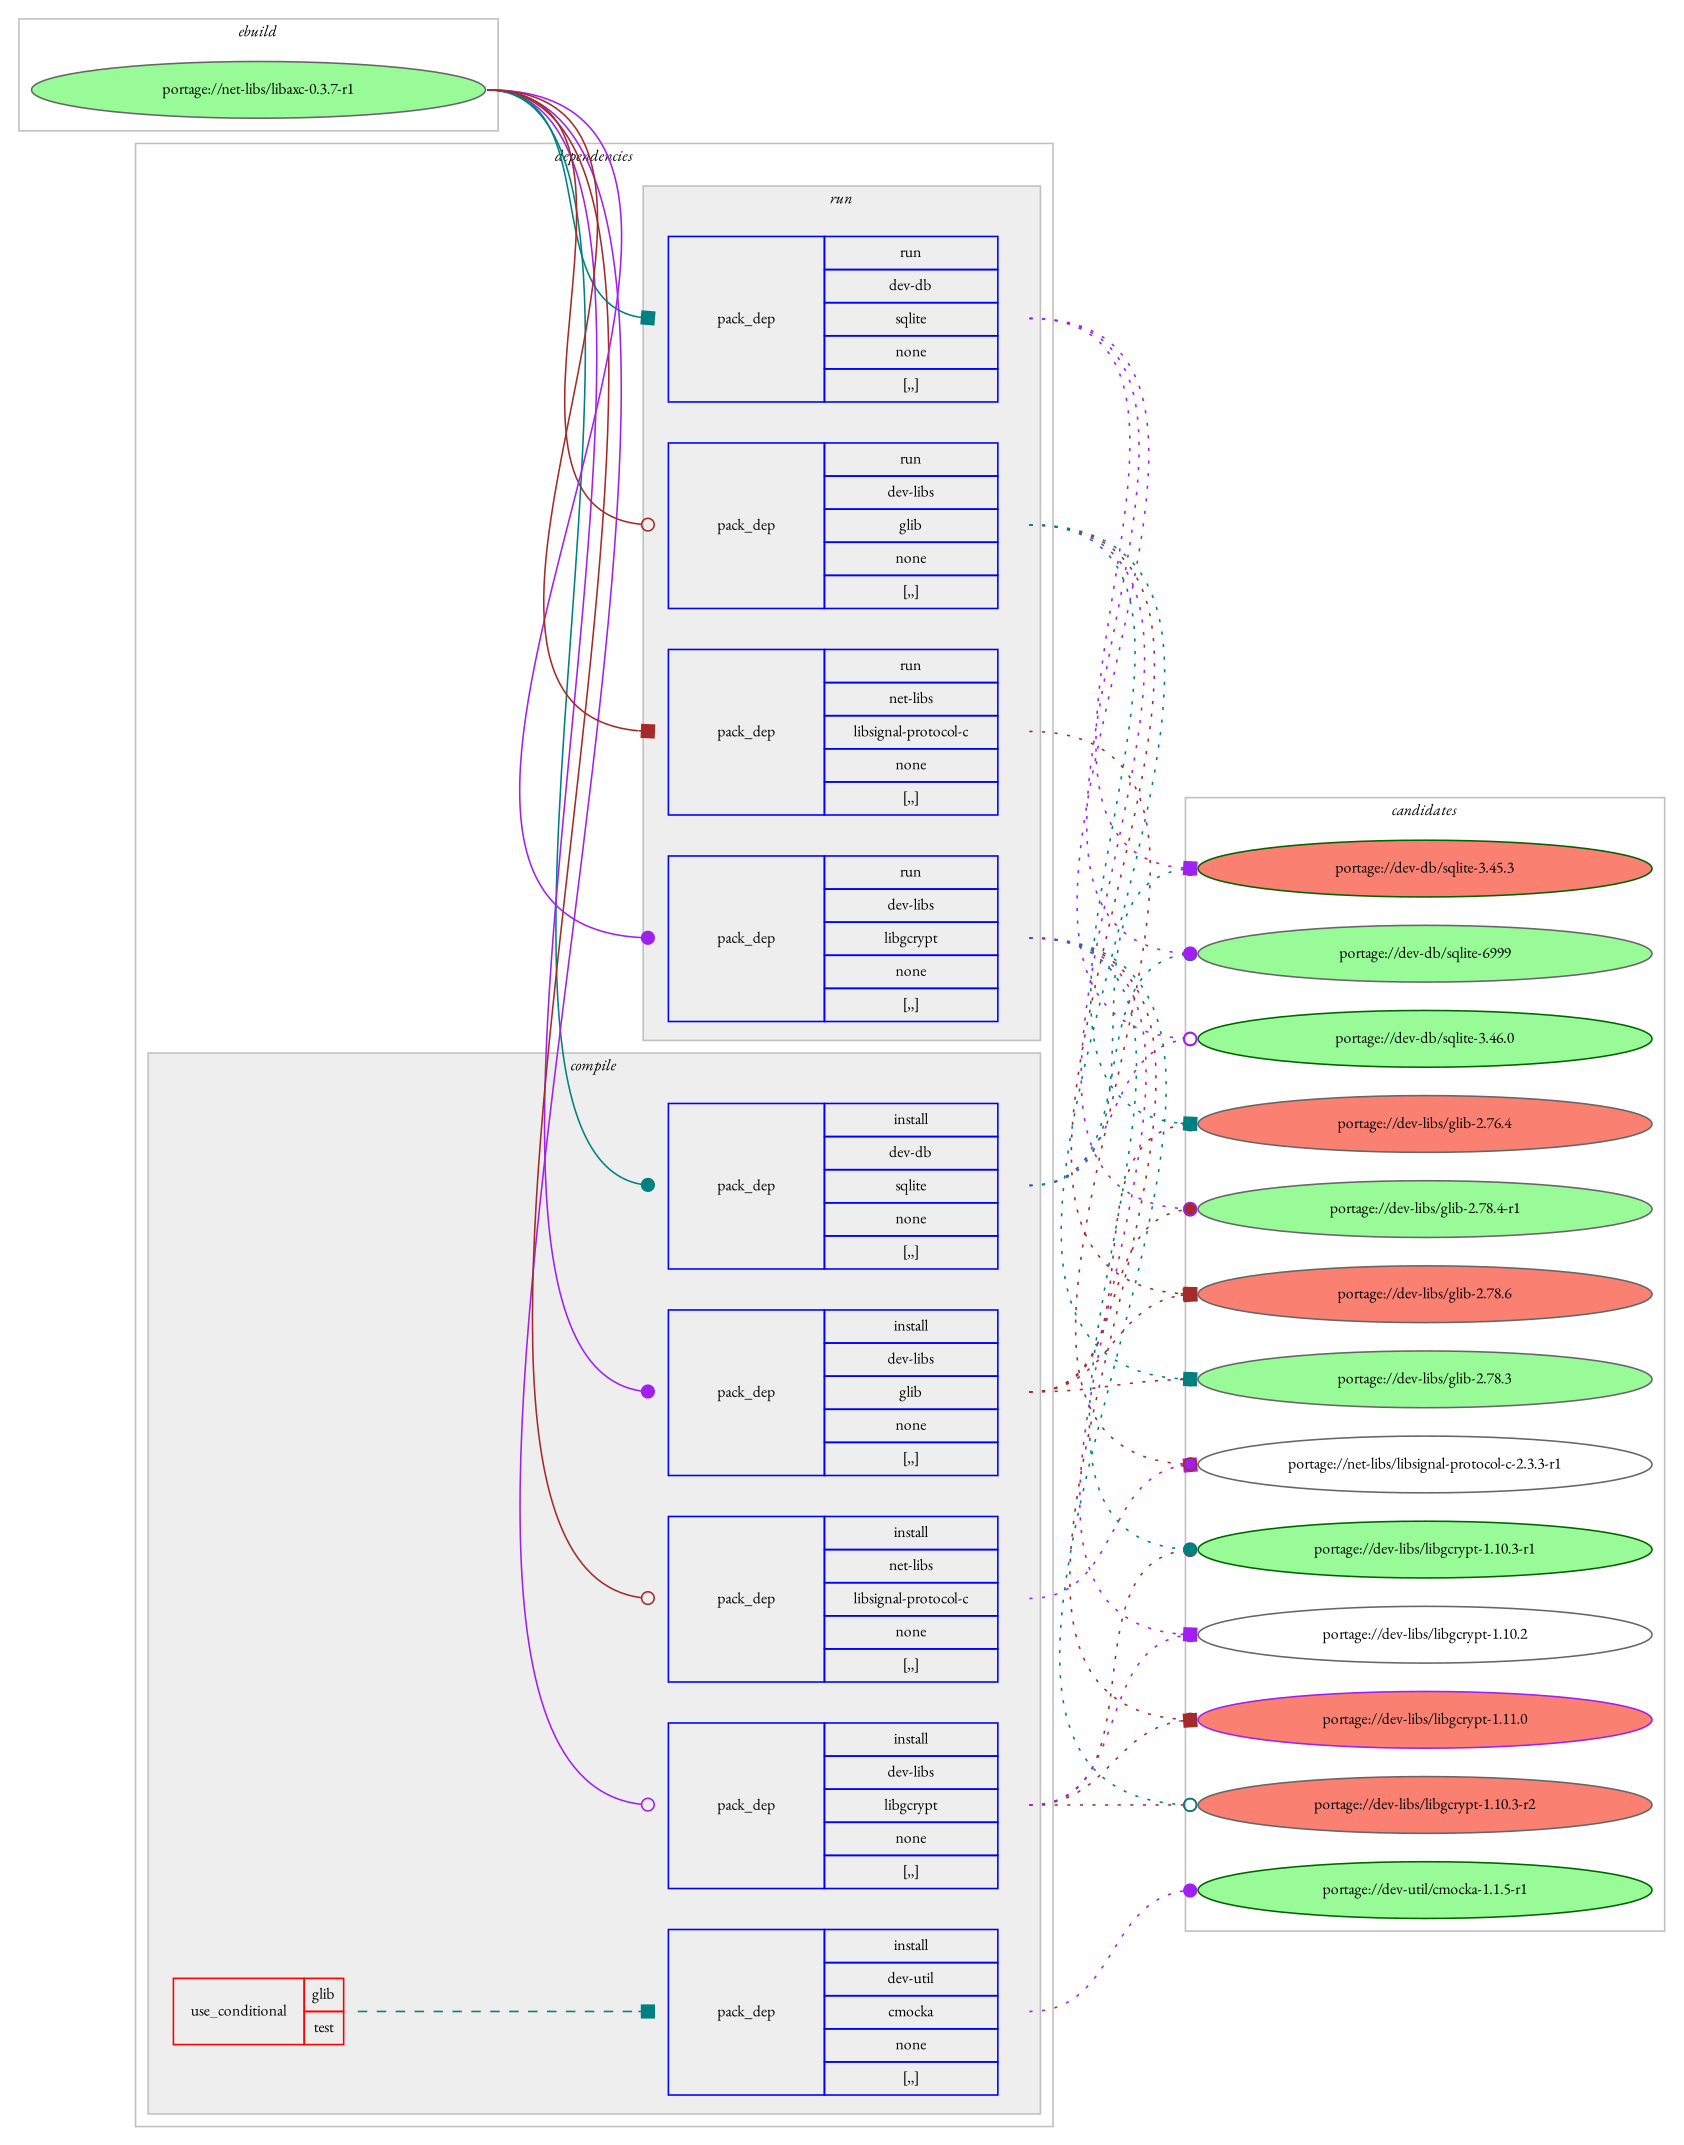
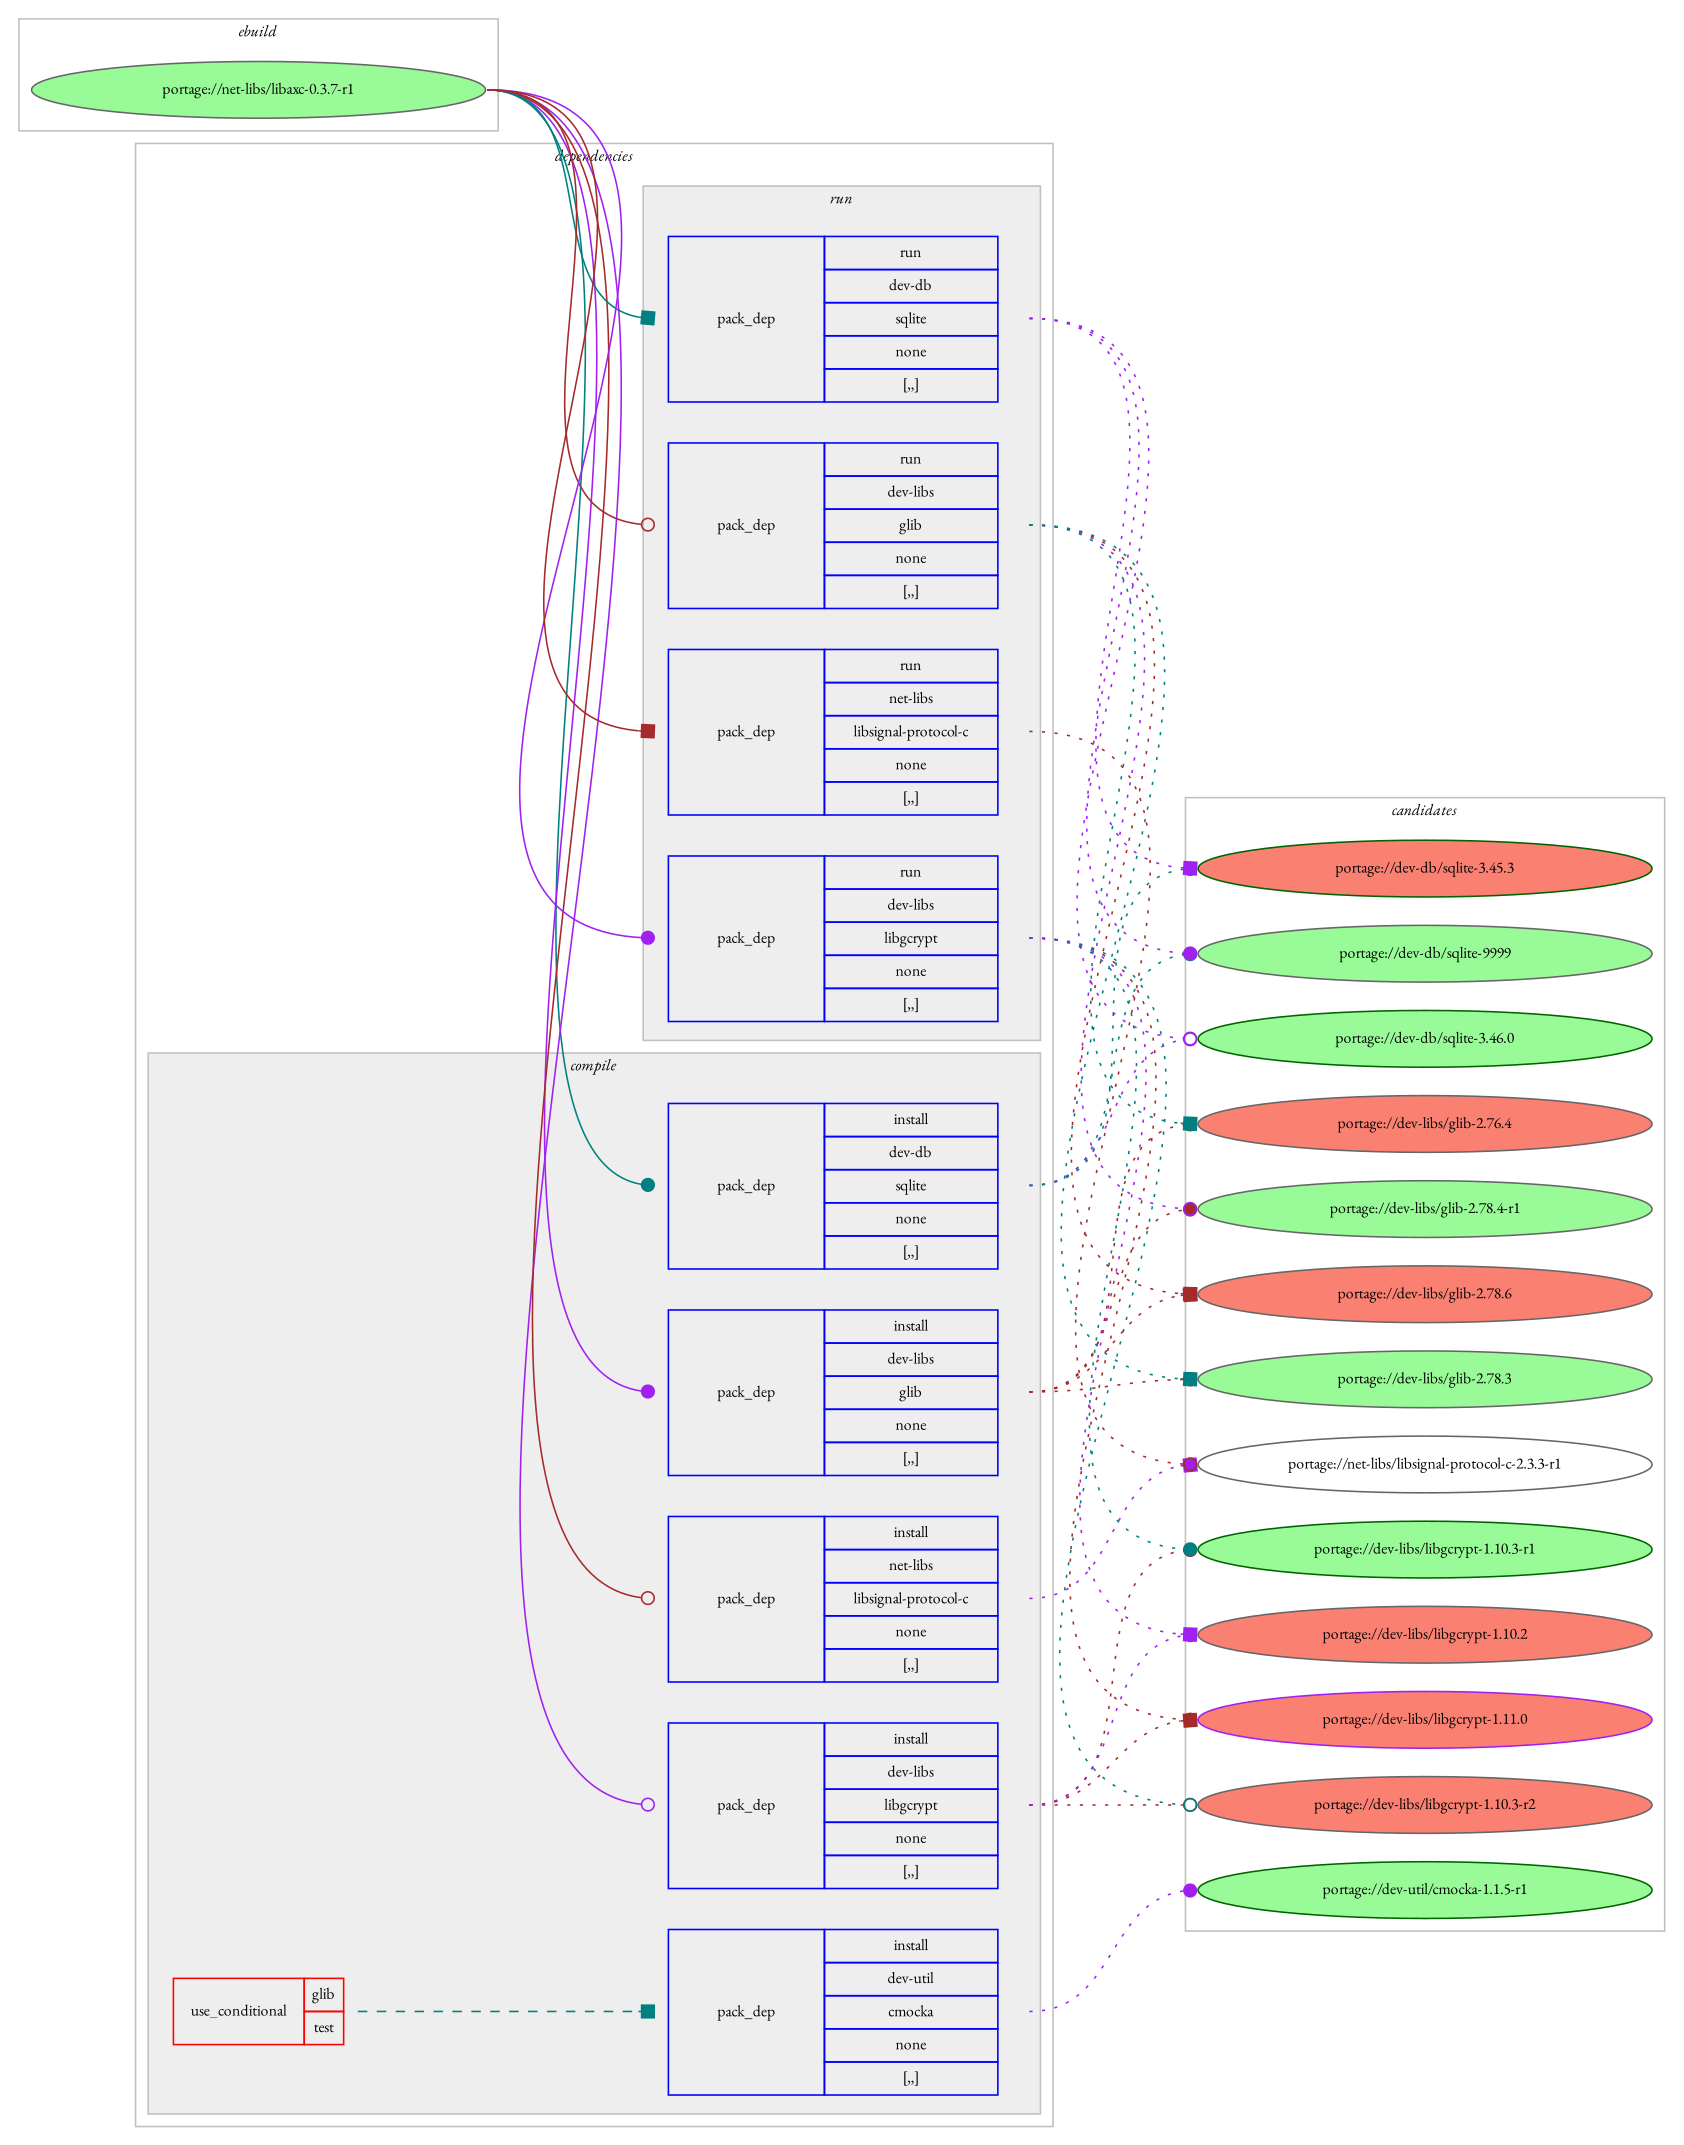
(1425, 954) -> (1425, 954)
(1425, 1635) -> (1425, 1635)
